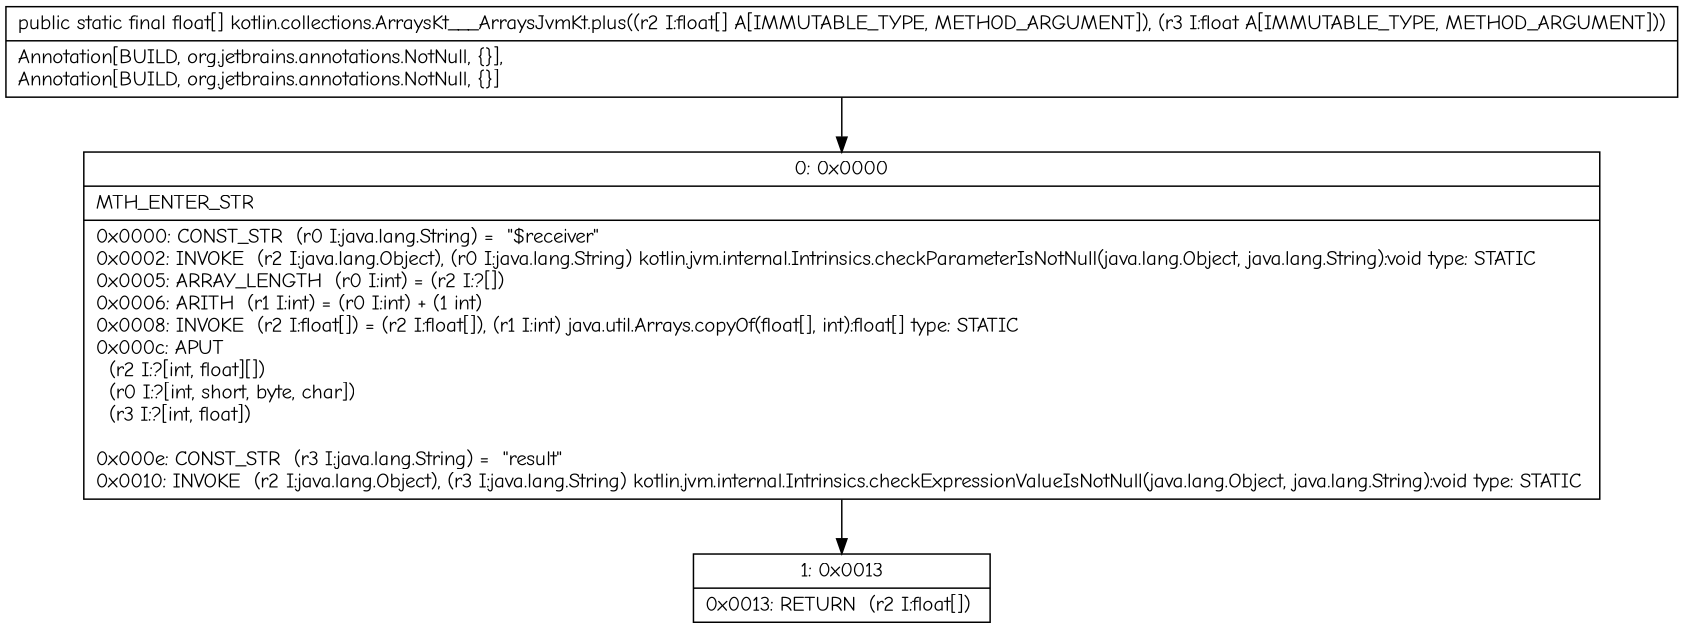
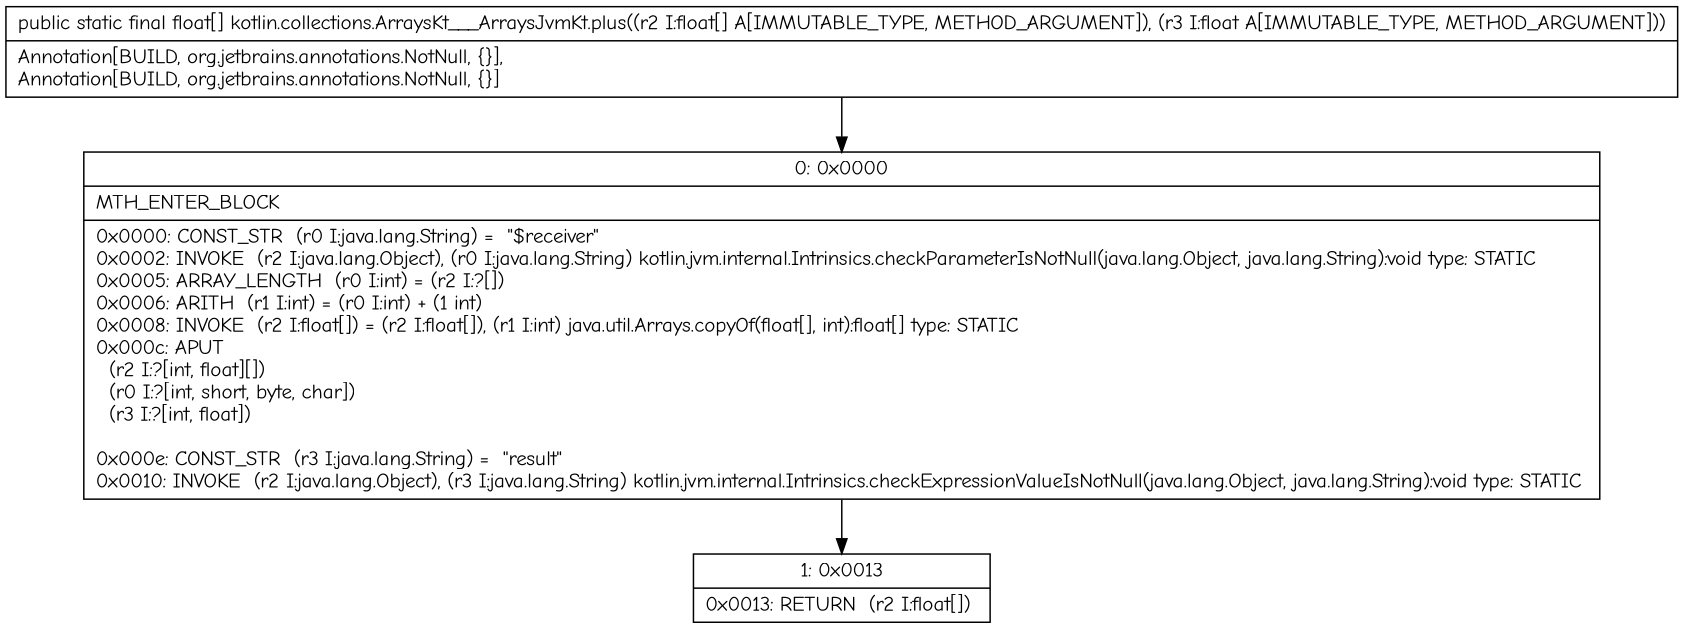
(175, 202) -> (188, 202)
